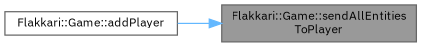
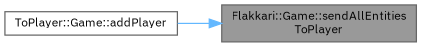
(91, 23) -> (91, 23)
